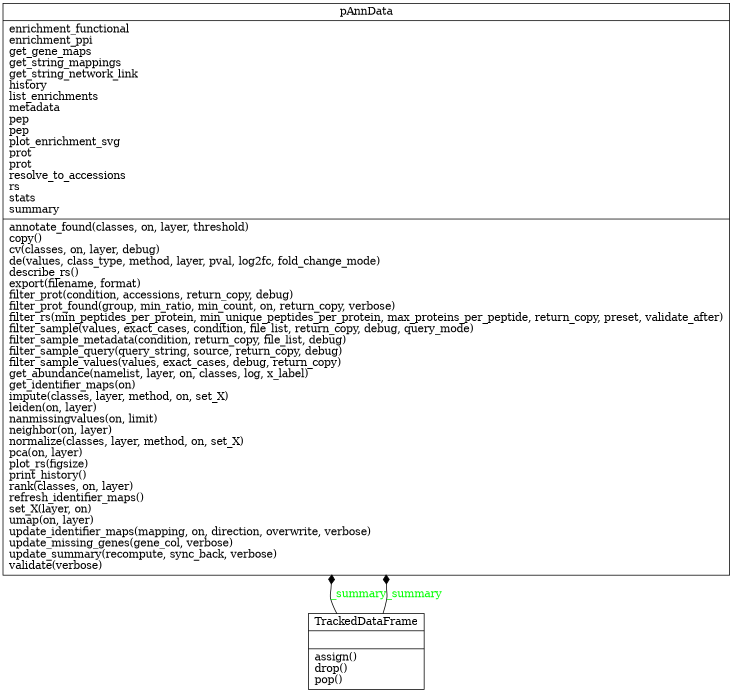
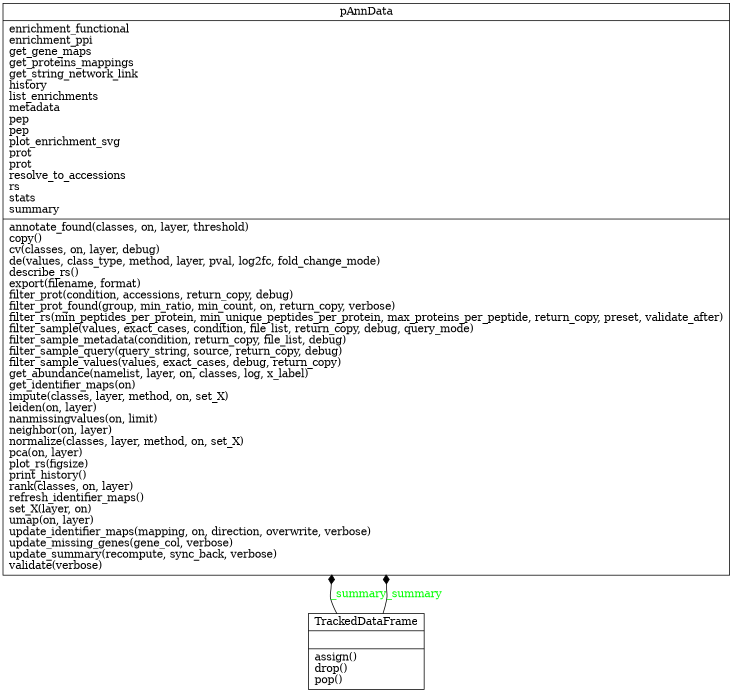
(65, 63) -> (71, 63)
